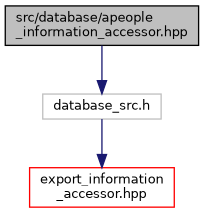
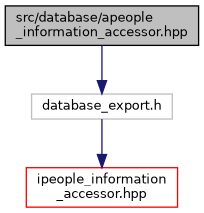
(102, 107) -> (102, 107)
(102, 187) -> (102, 187)
